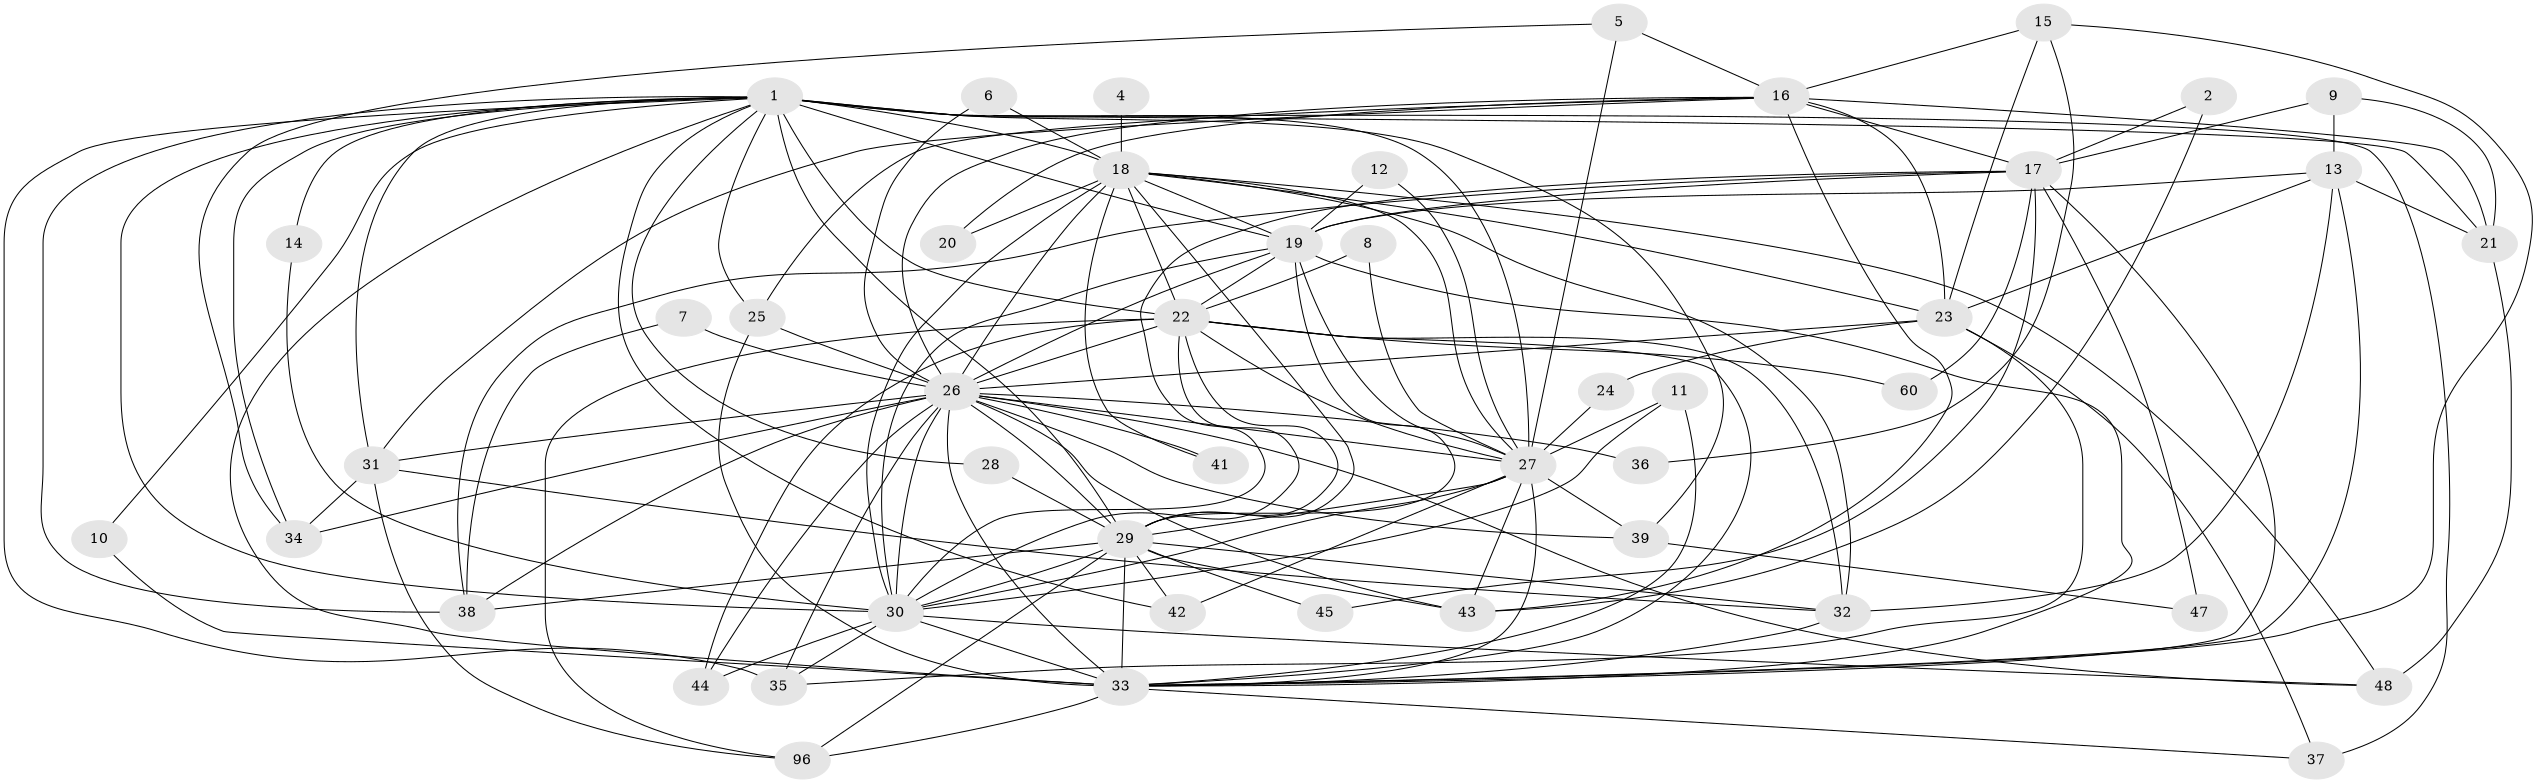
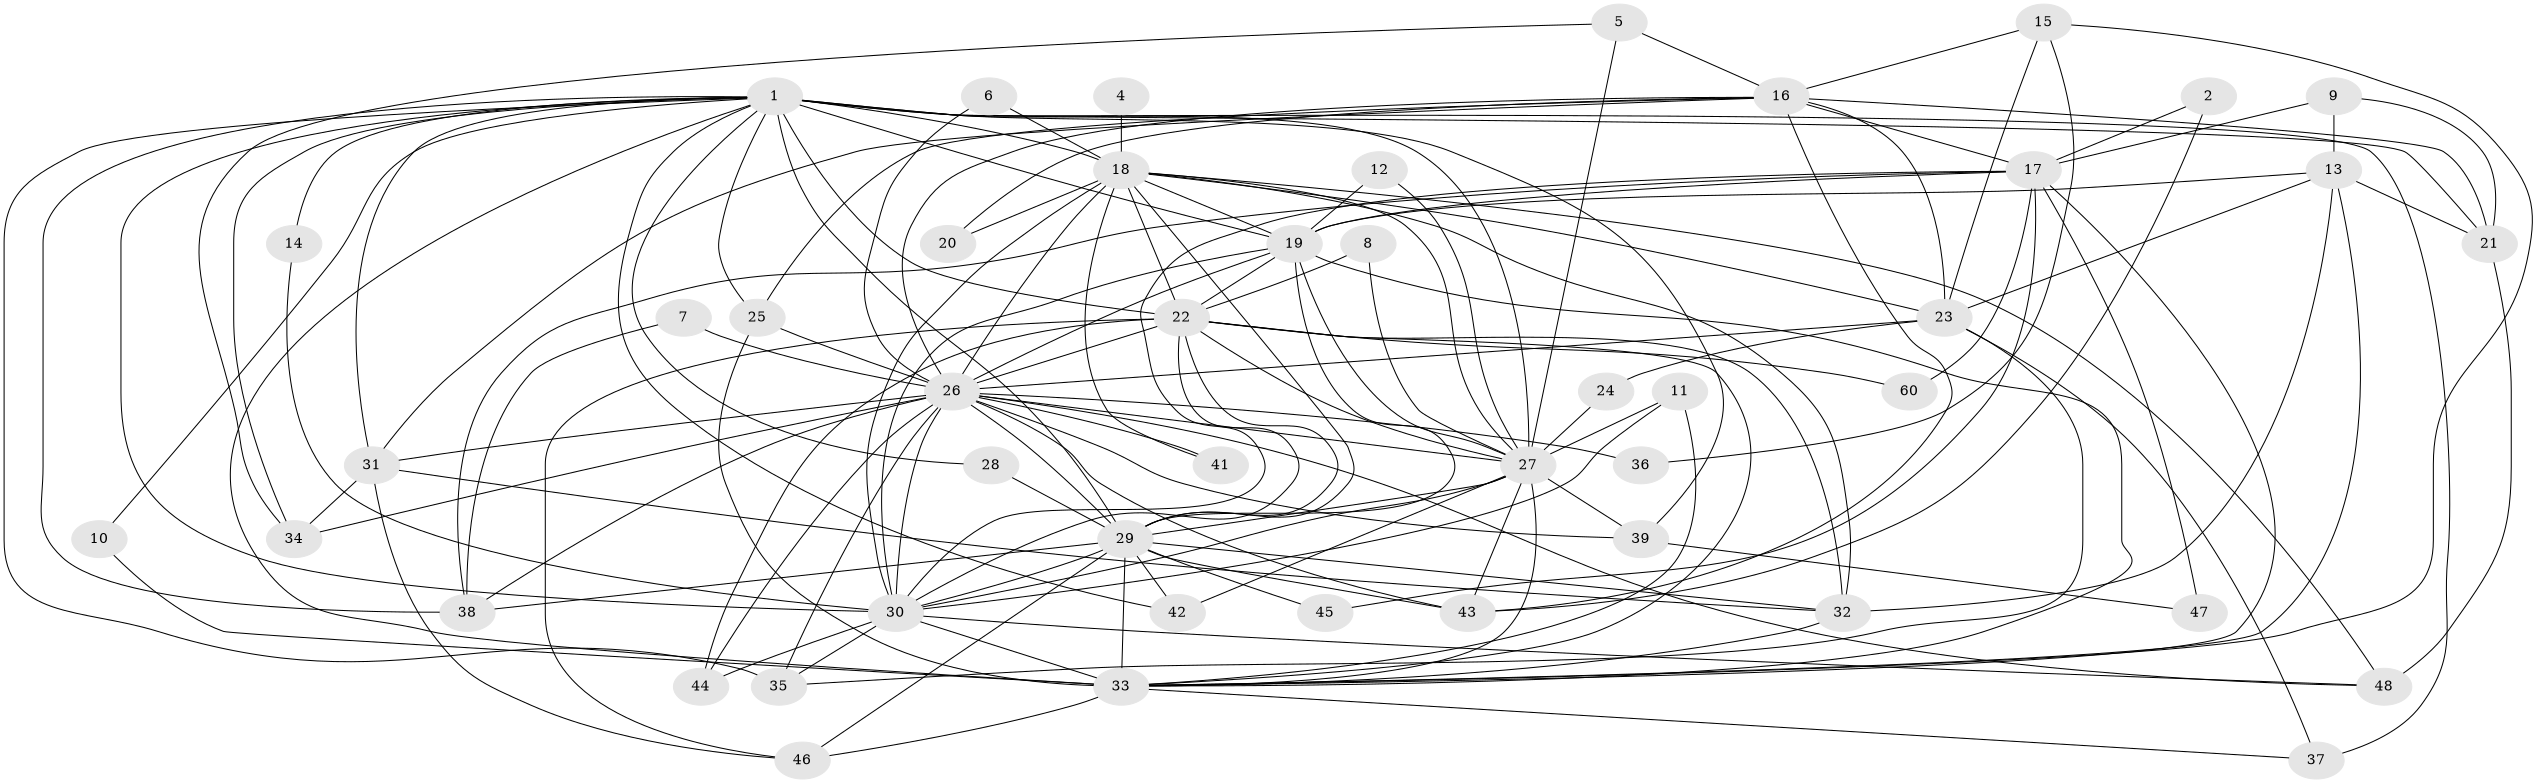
(982, 538) -> none
(803, 761) -> (803, 761)
